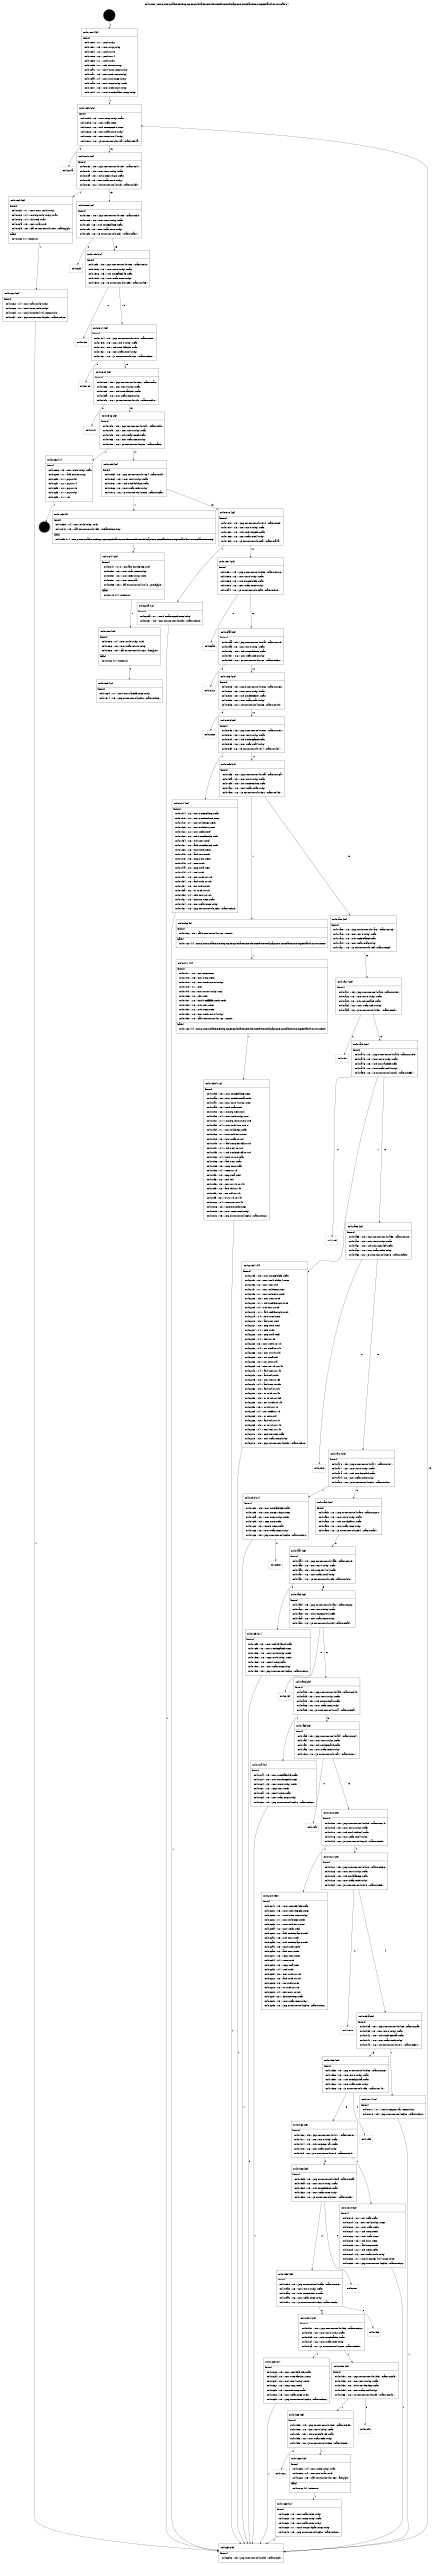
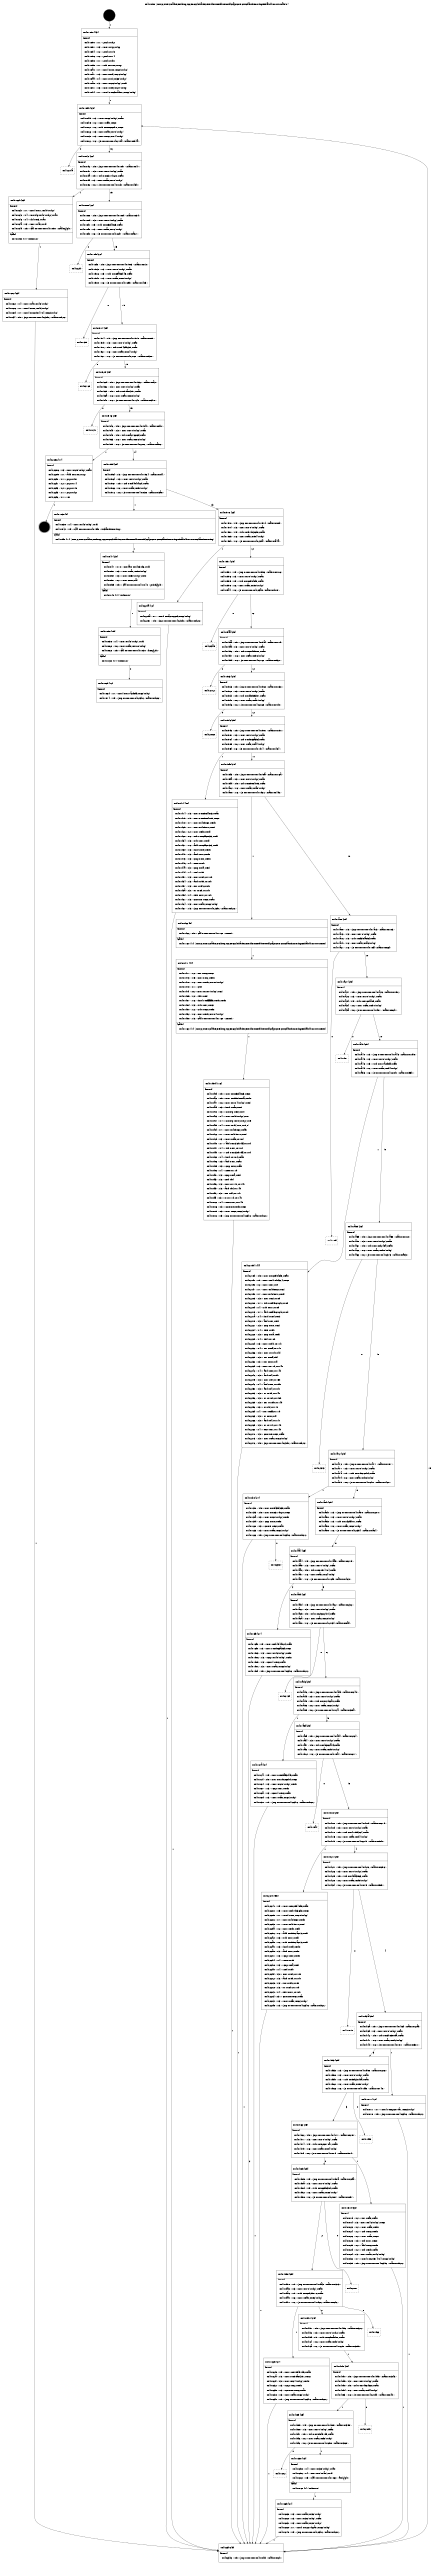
(334, 1150) -> (331, 1093)
none -> (260, 2276)
(316, 2354) -> (293, 2331)
